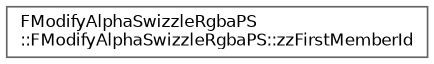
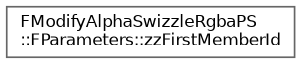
(217, 32) -> (151, 32)
